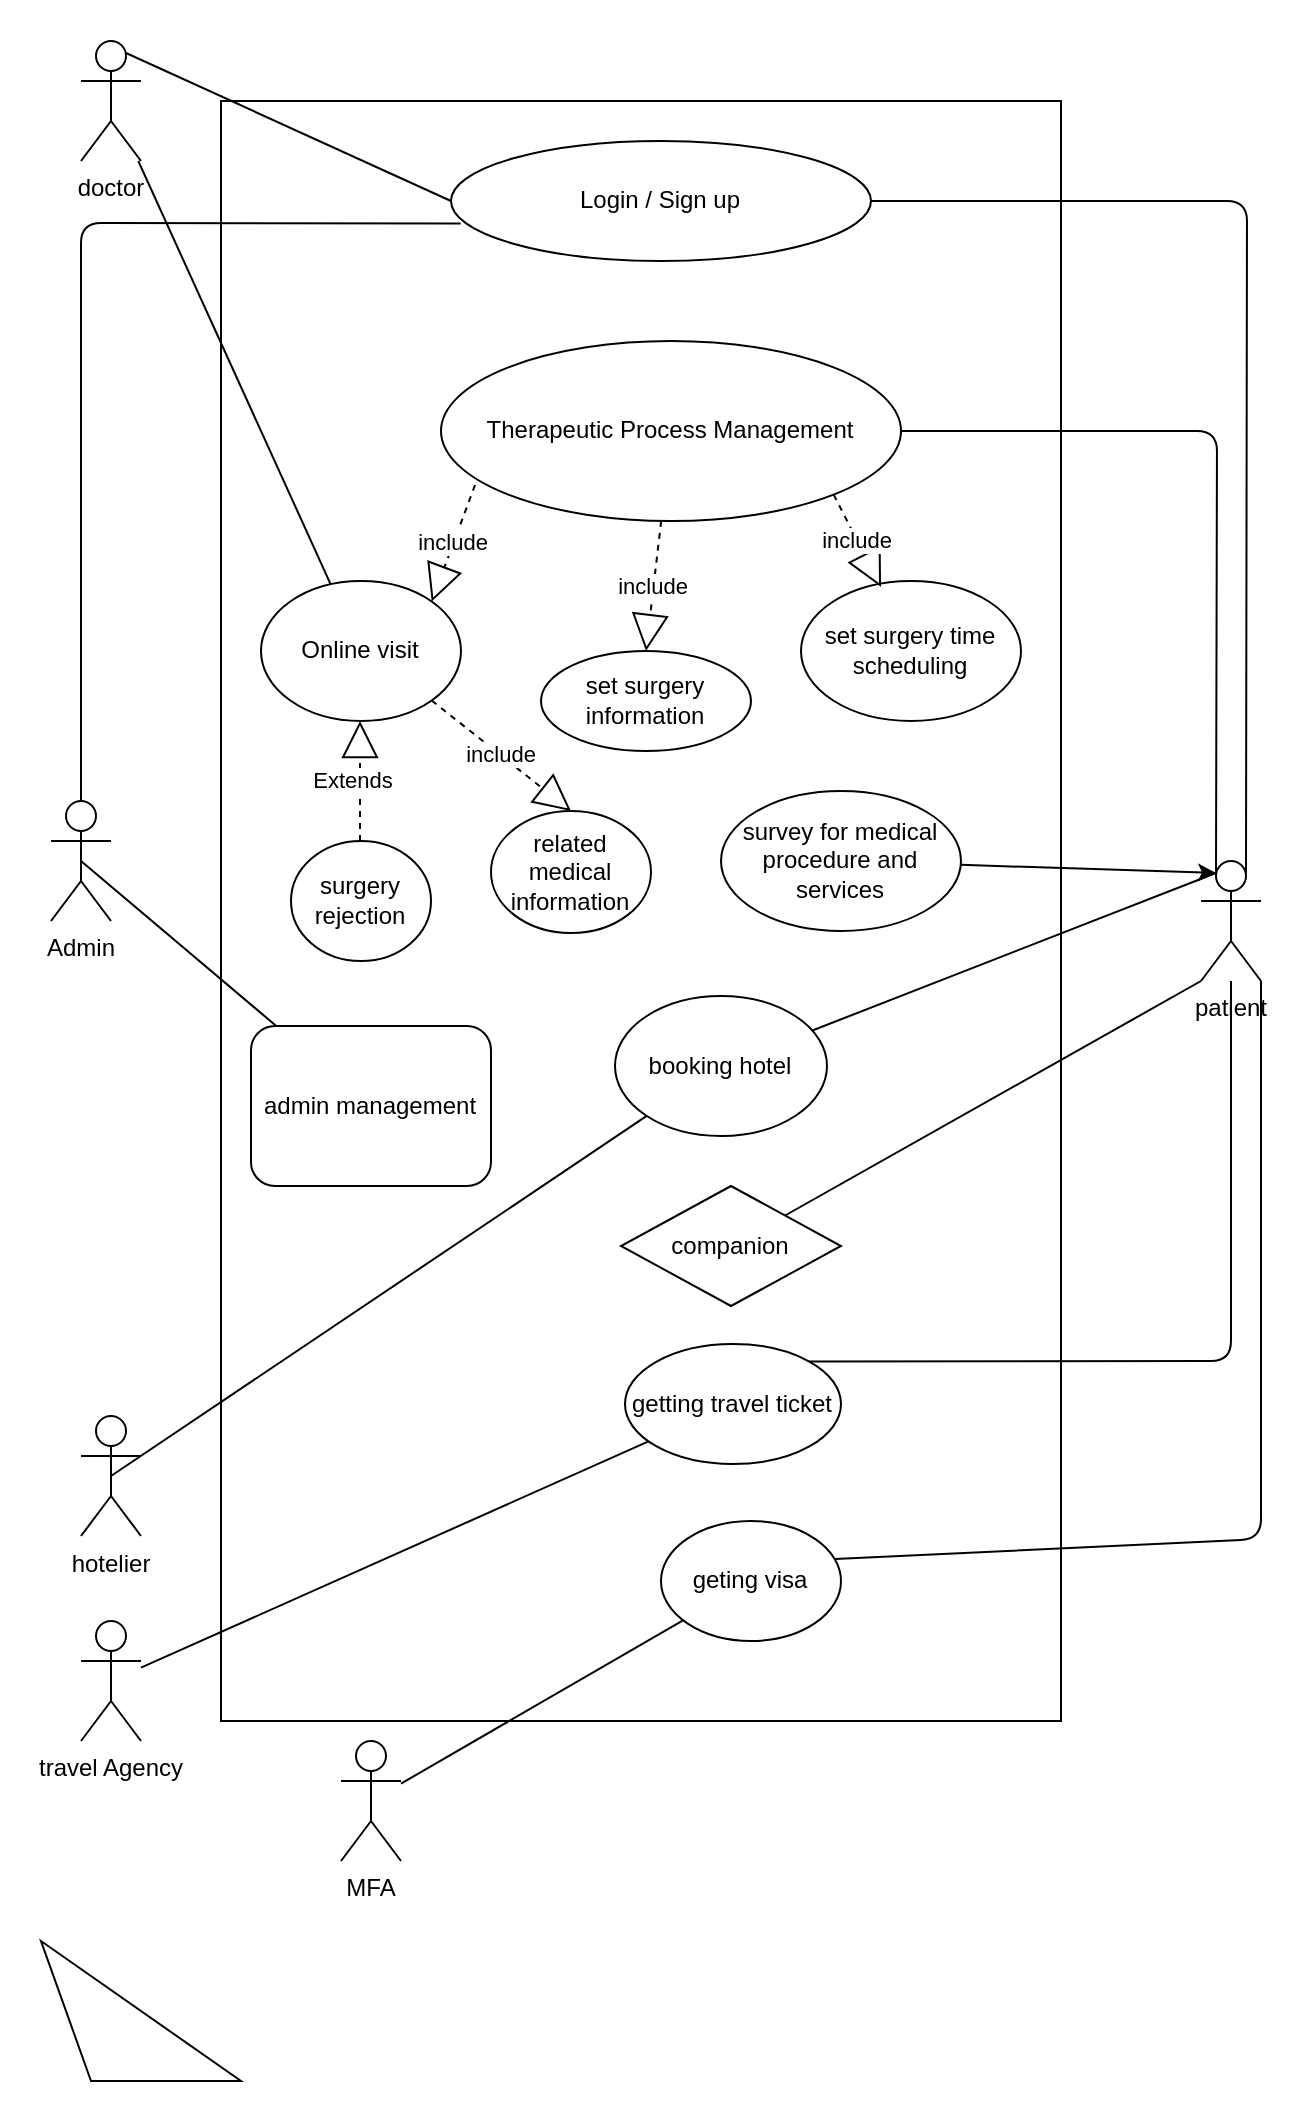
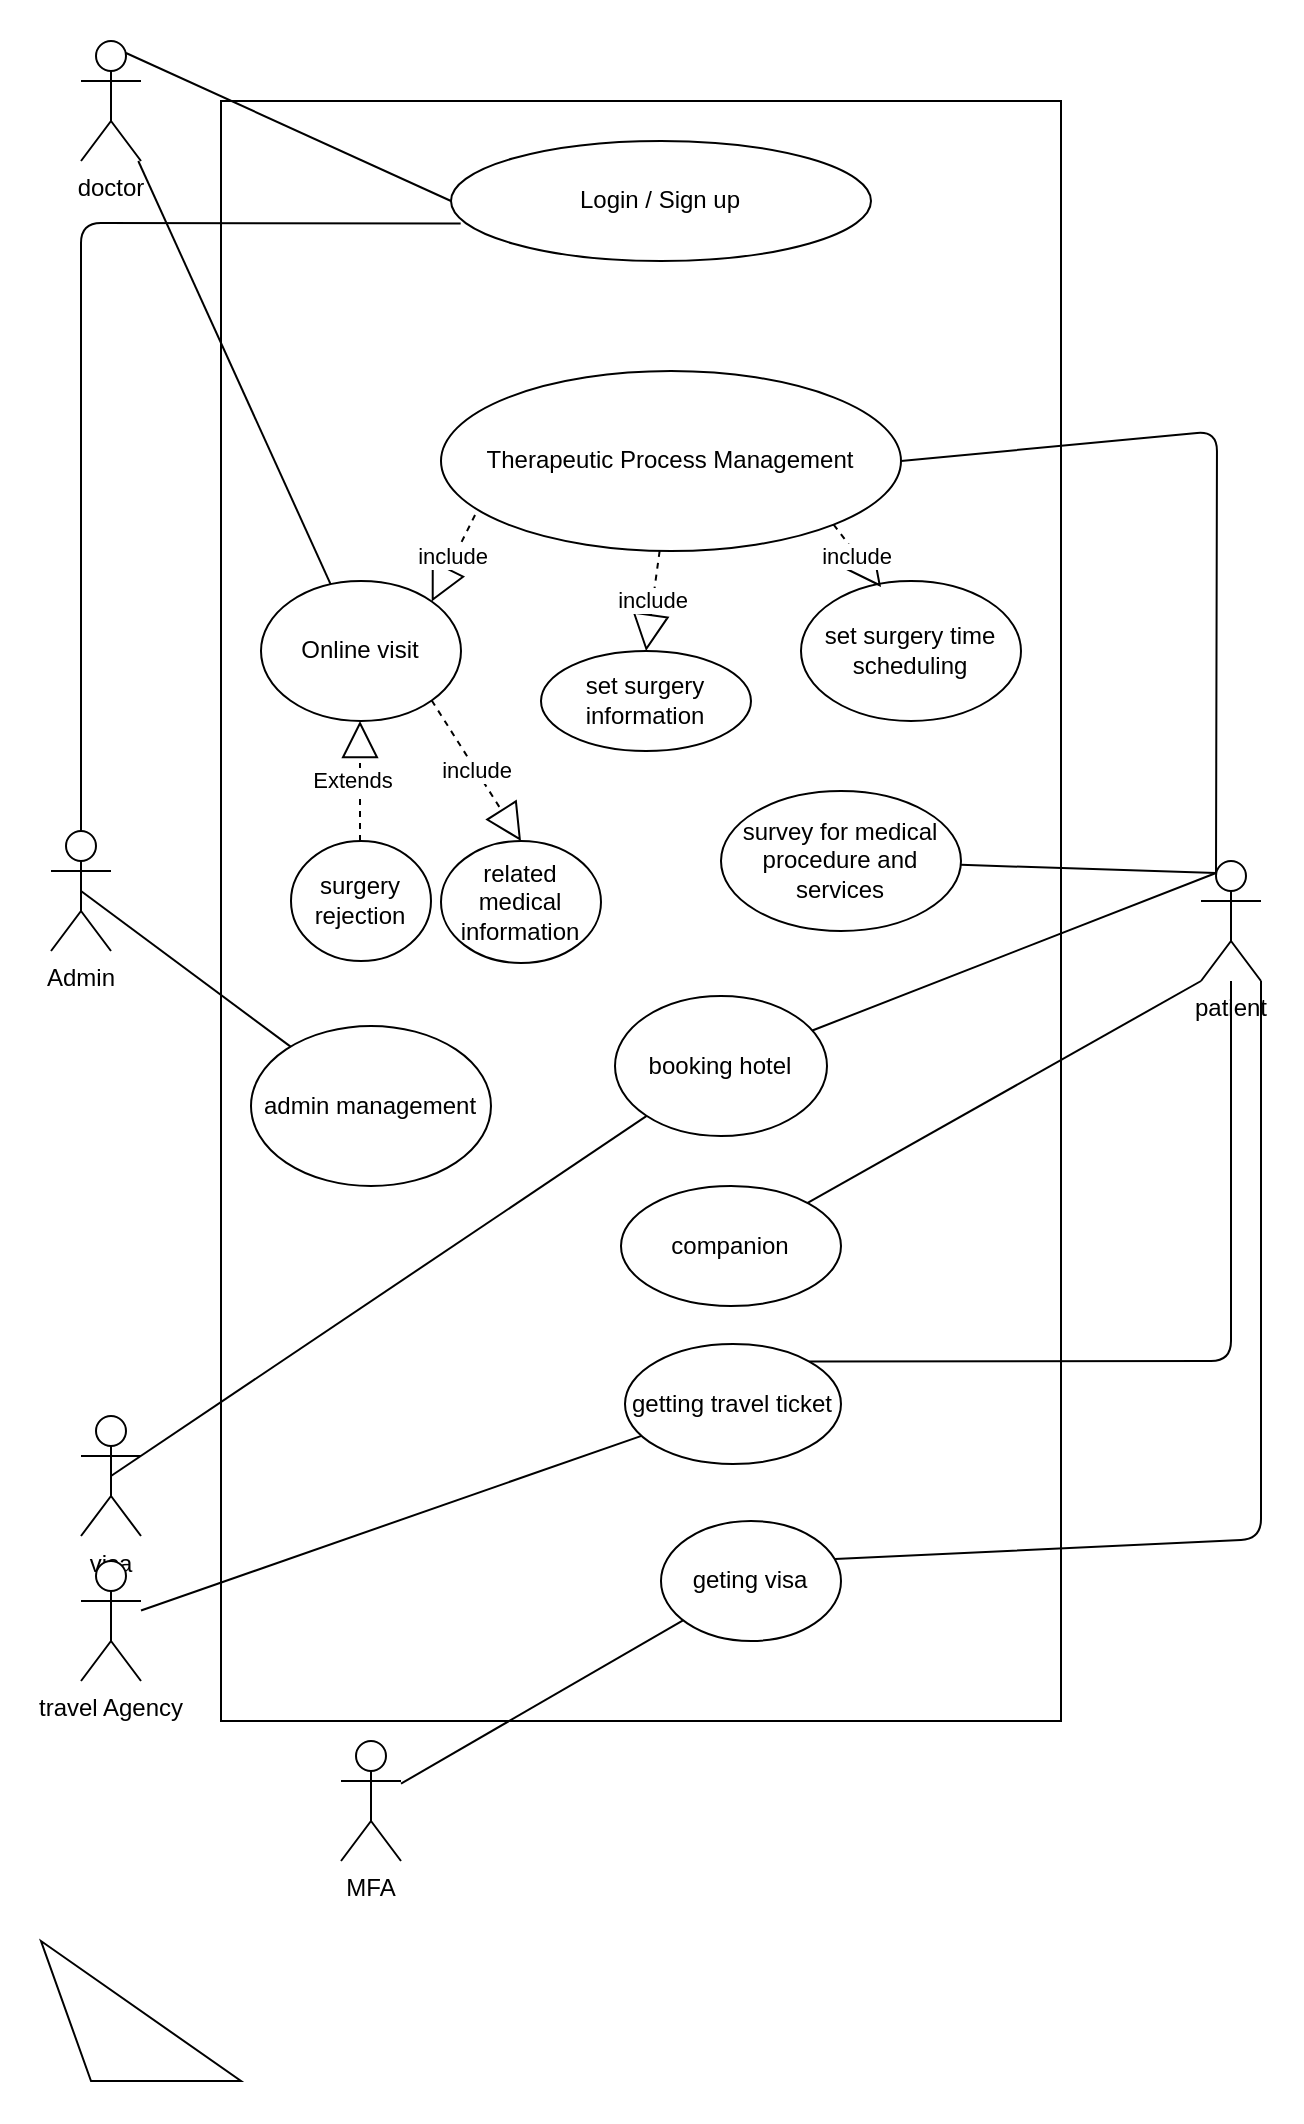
(1247, 356) -> none
(671, 431) -> (671, 461)
(81, 861) -> (81, 891)
(571, 872) -> (521, 902)
(1201, 873) -> (1204, 873)
(371, 1106) -> (371, 1106)
(731, 1246) -> (731, 1246)
(112, 1565) -> (112, 1565)
(111, 1681) -> (111, 1621)
